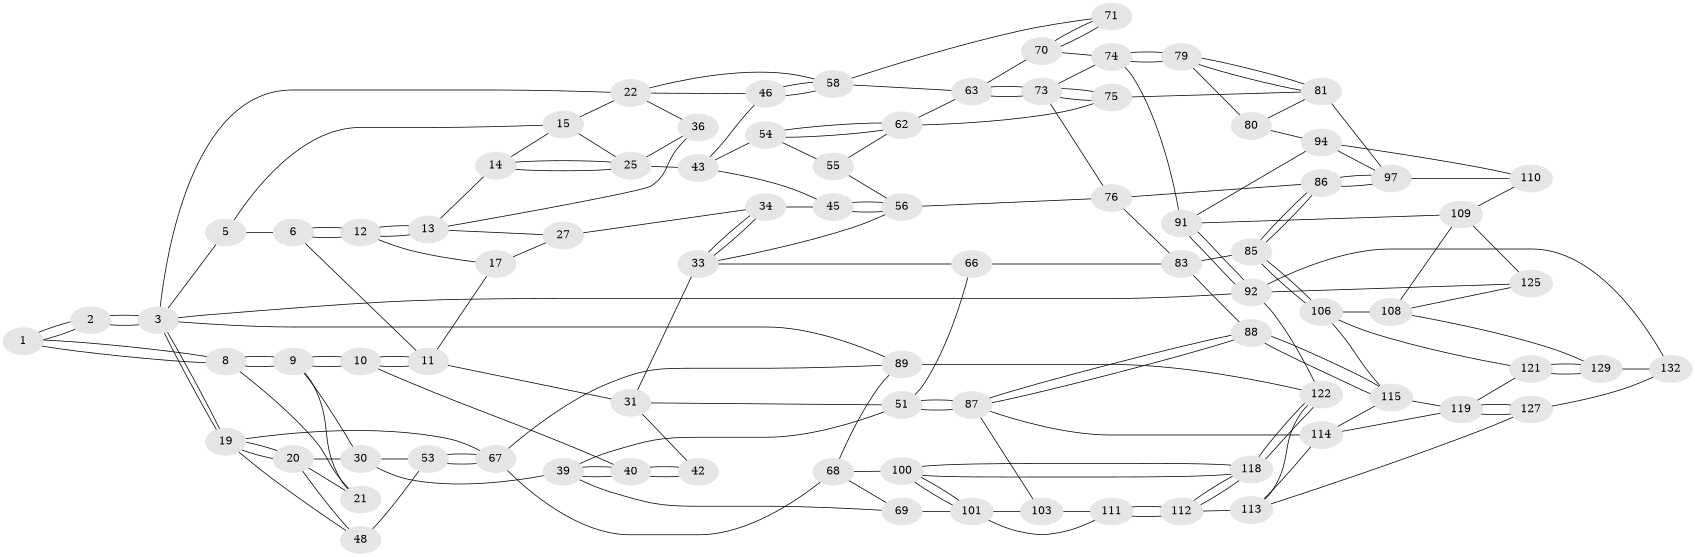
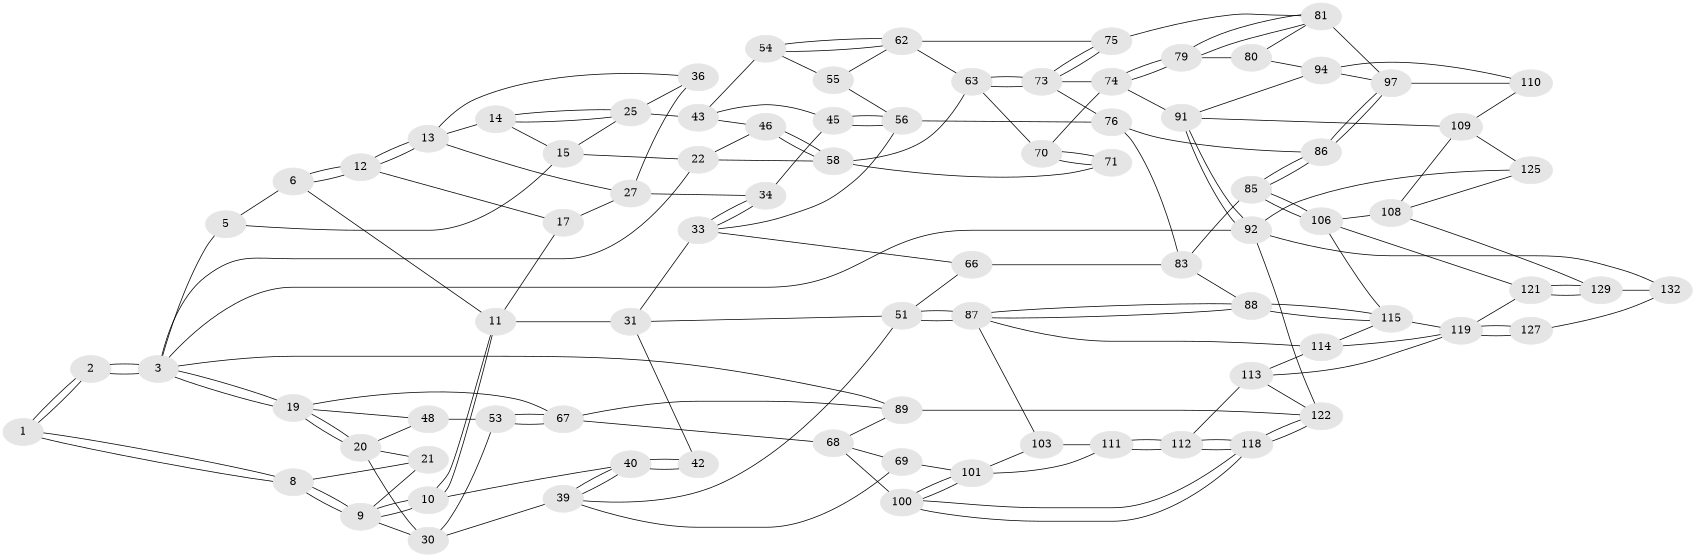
(665, 110) -> (658, 132)
(1393, 463) -> (1359, 364)
